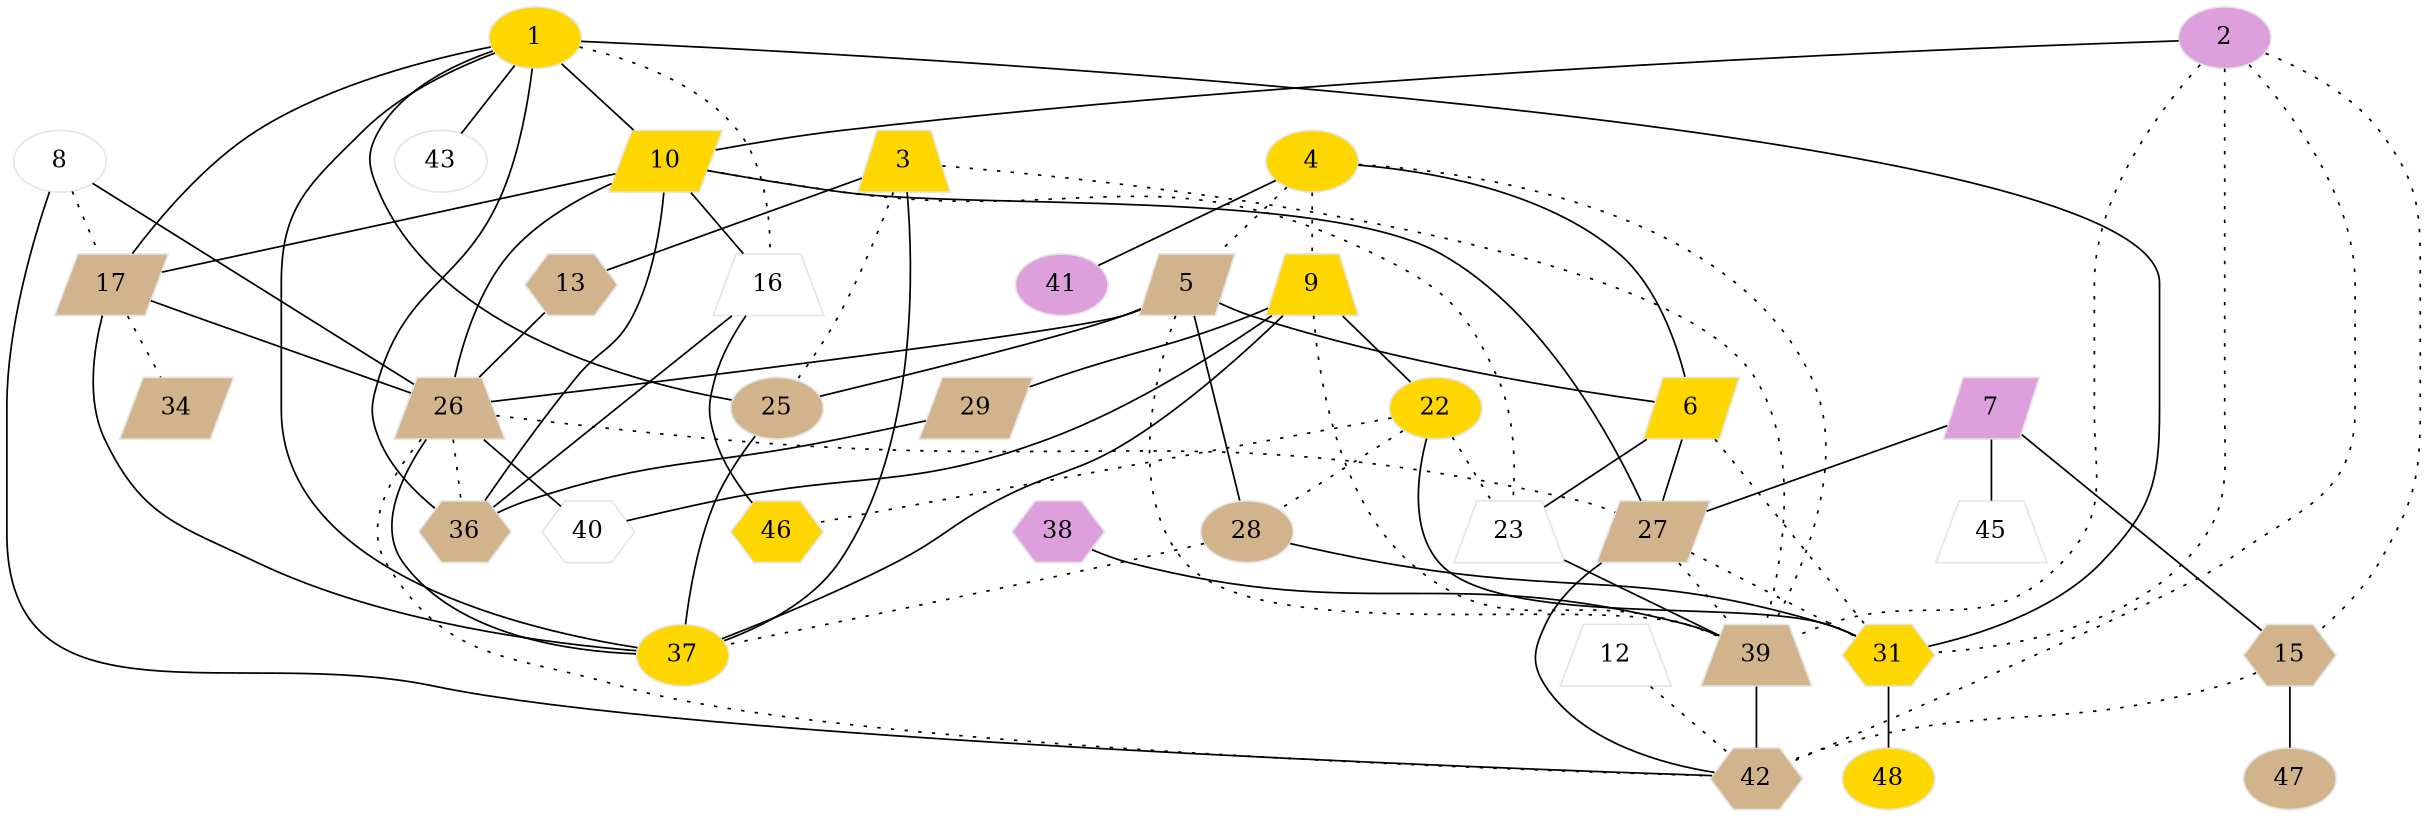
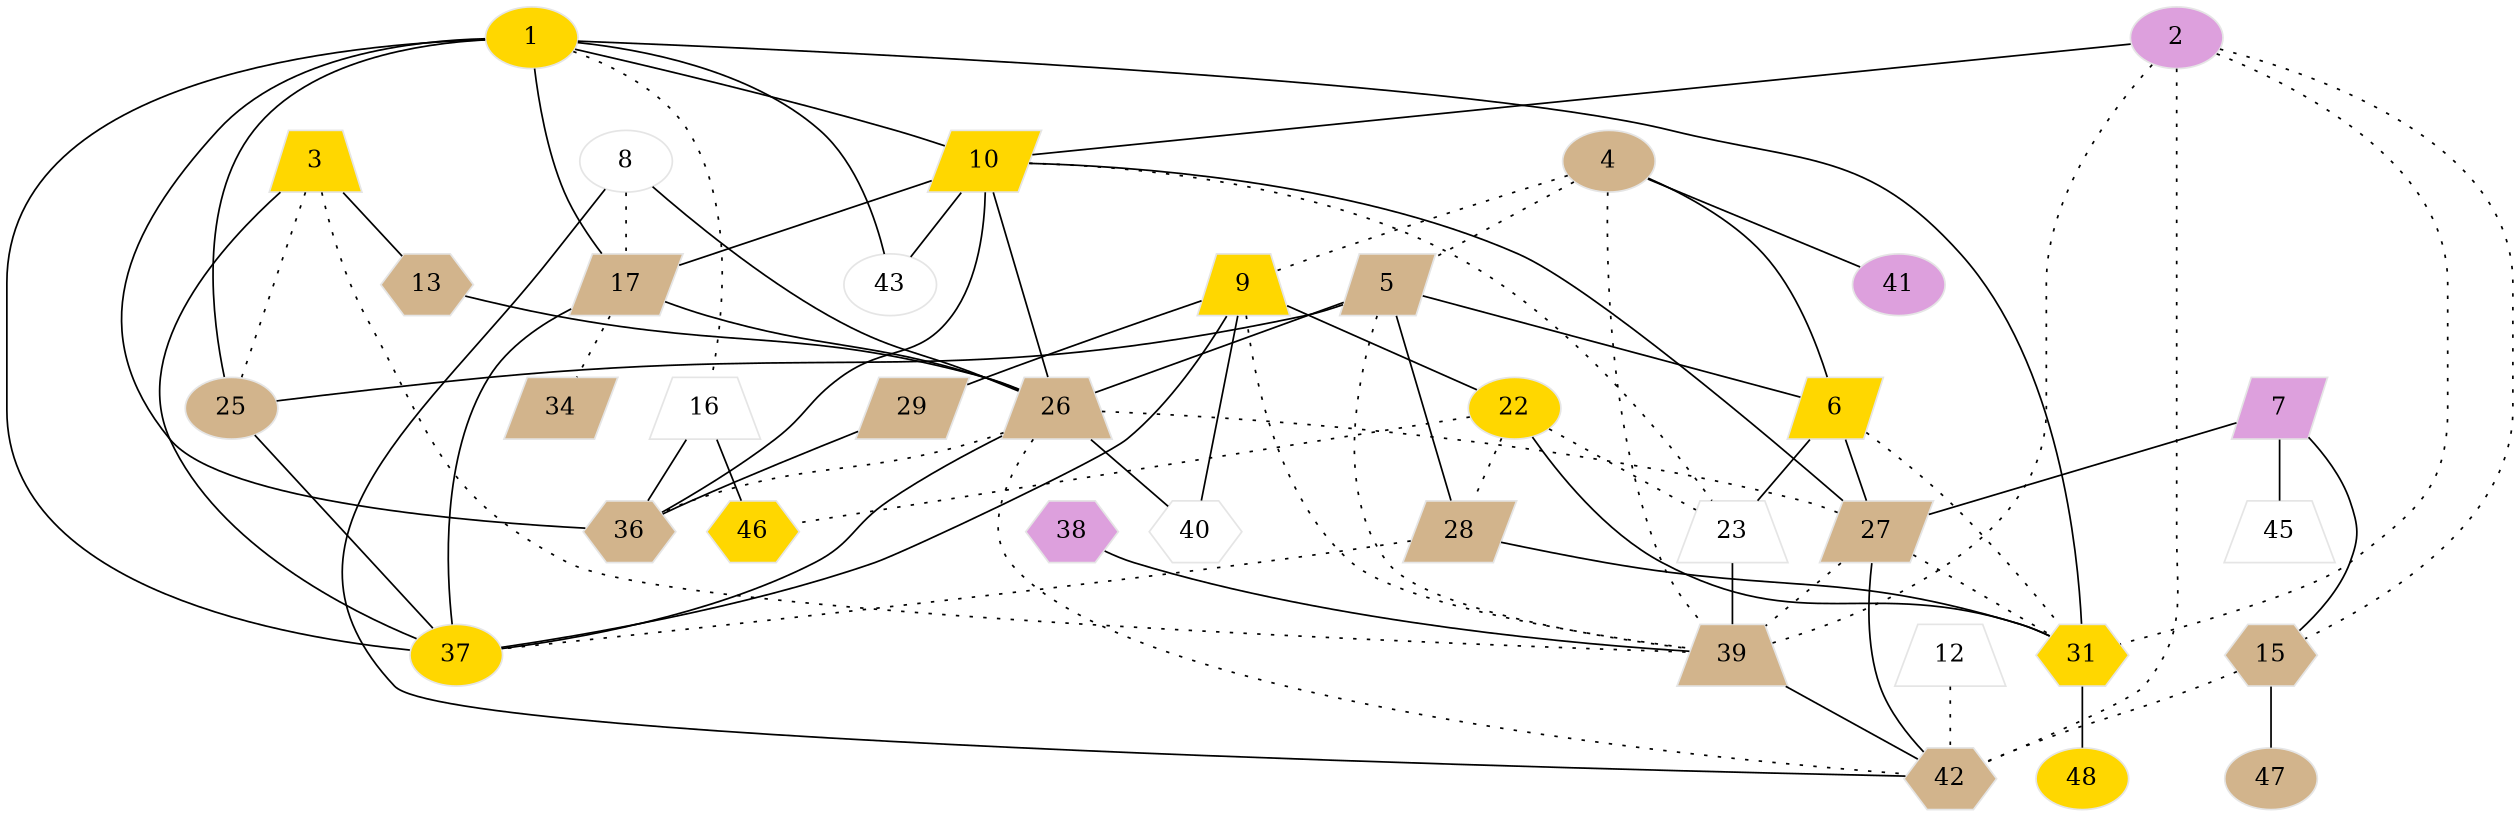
(1312, 161) -> (1609, 161)
(715, 220) -> (936, 225)
(1247, 532) -> (1460, 532)
